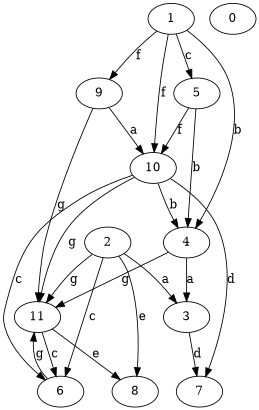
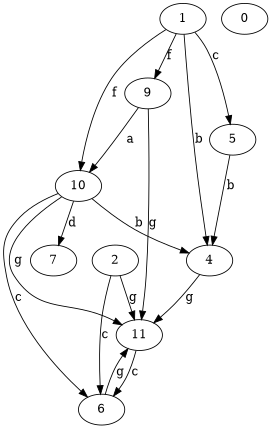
(177, 127) -> none
(187, 317) -> none
(135, 392) -> none
